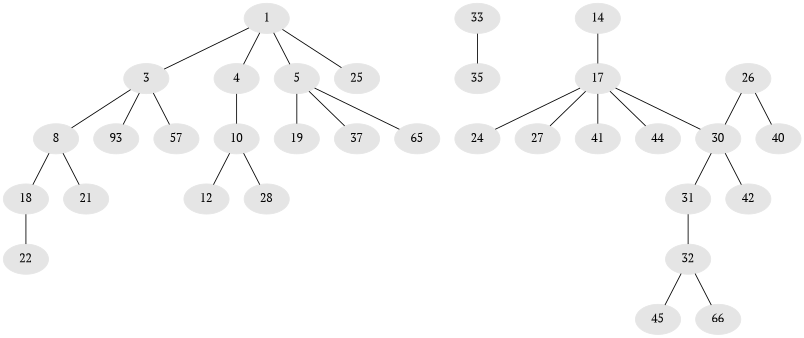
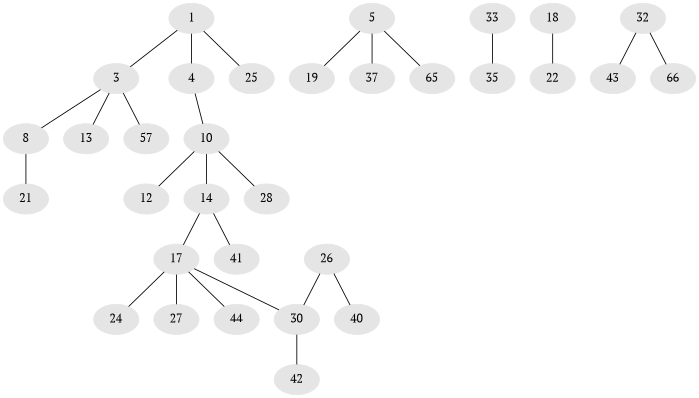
(282, 49) -> none
(598, 109) -> (222, 229)
(116, 139) -> (86, 139)
(41, 169) -> none
none -> (207, 169)
(688, 199) -> none
(658, 319) -> (613, 79)
